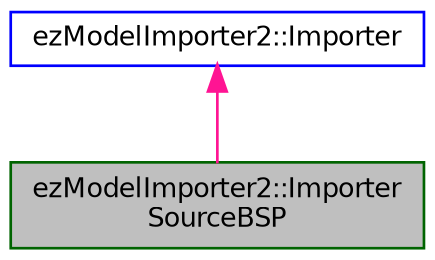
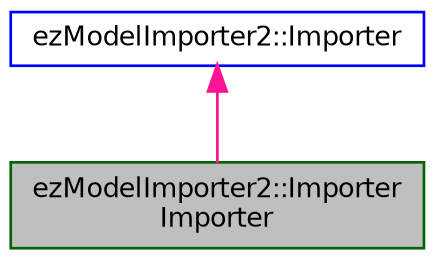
(217, 205) -> (217, 205)
